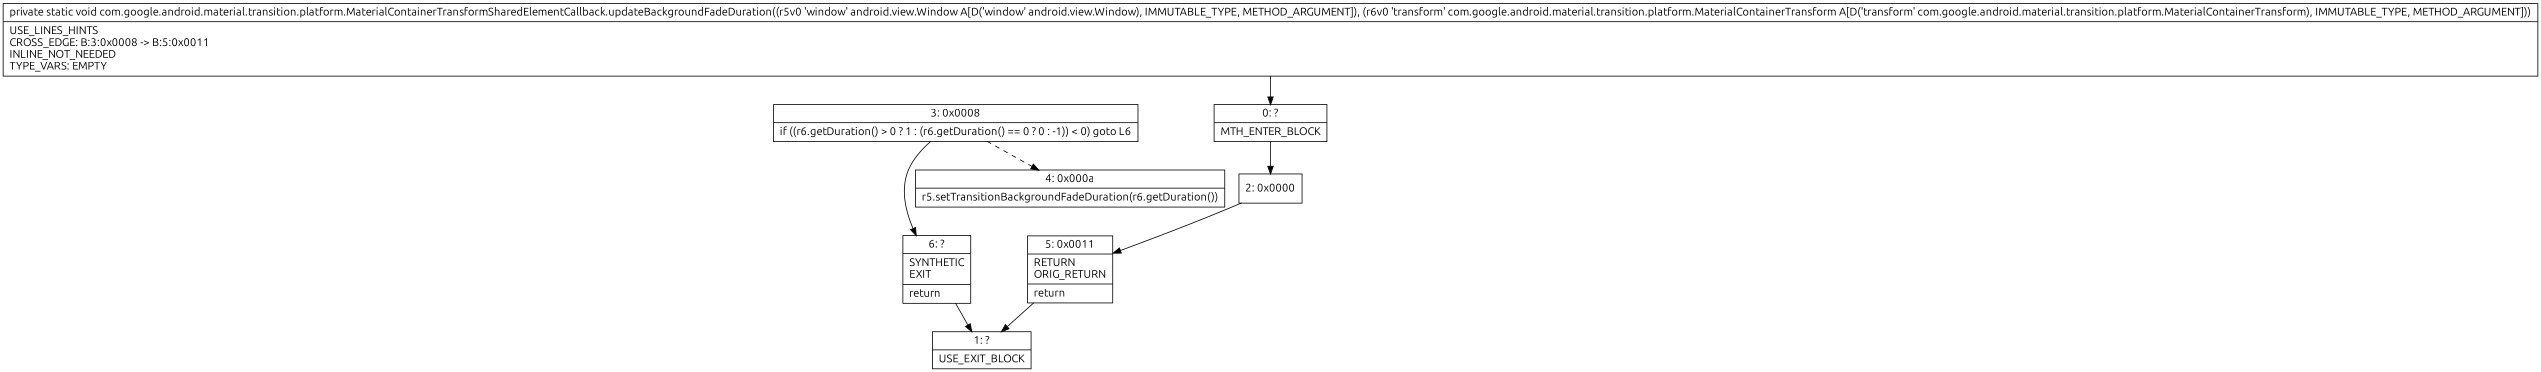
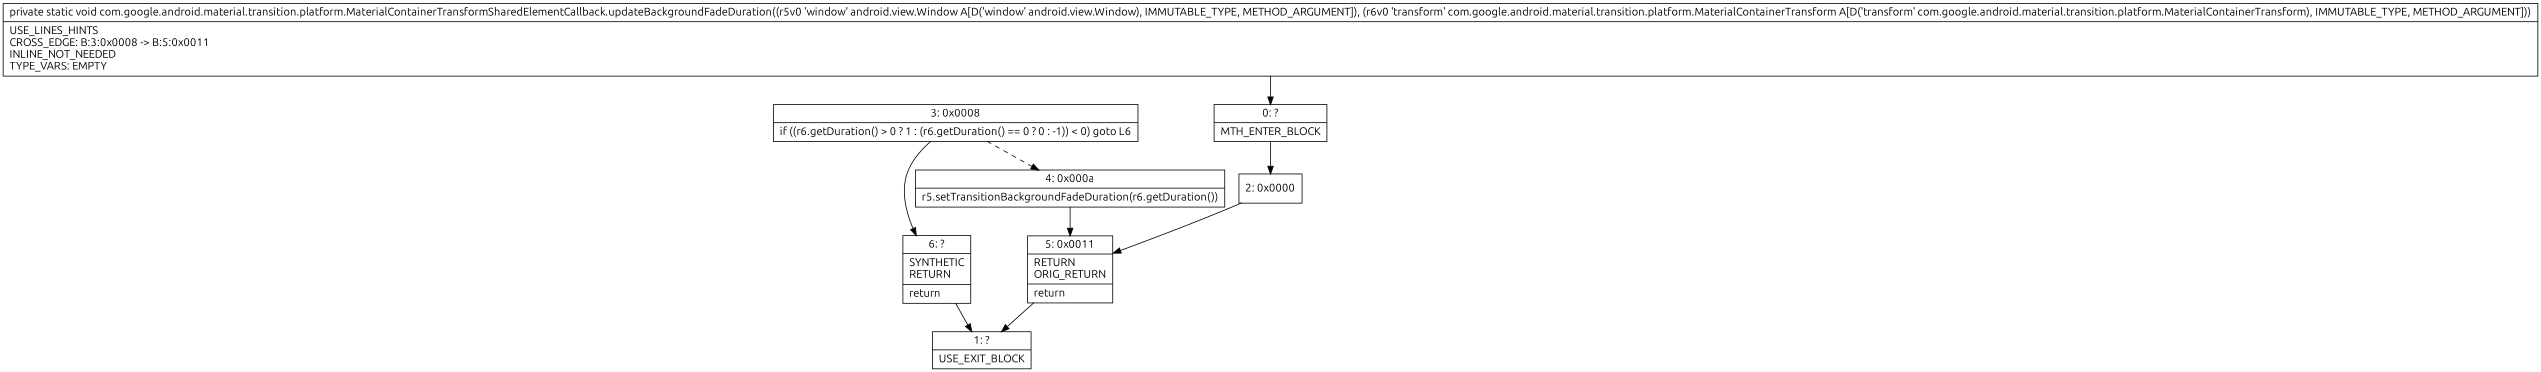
none -> (1070, 217)
(920, 275) -> (930, 275)
